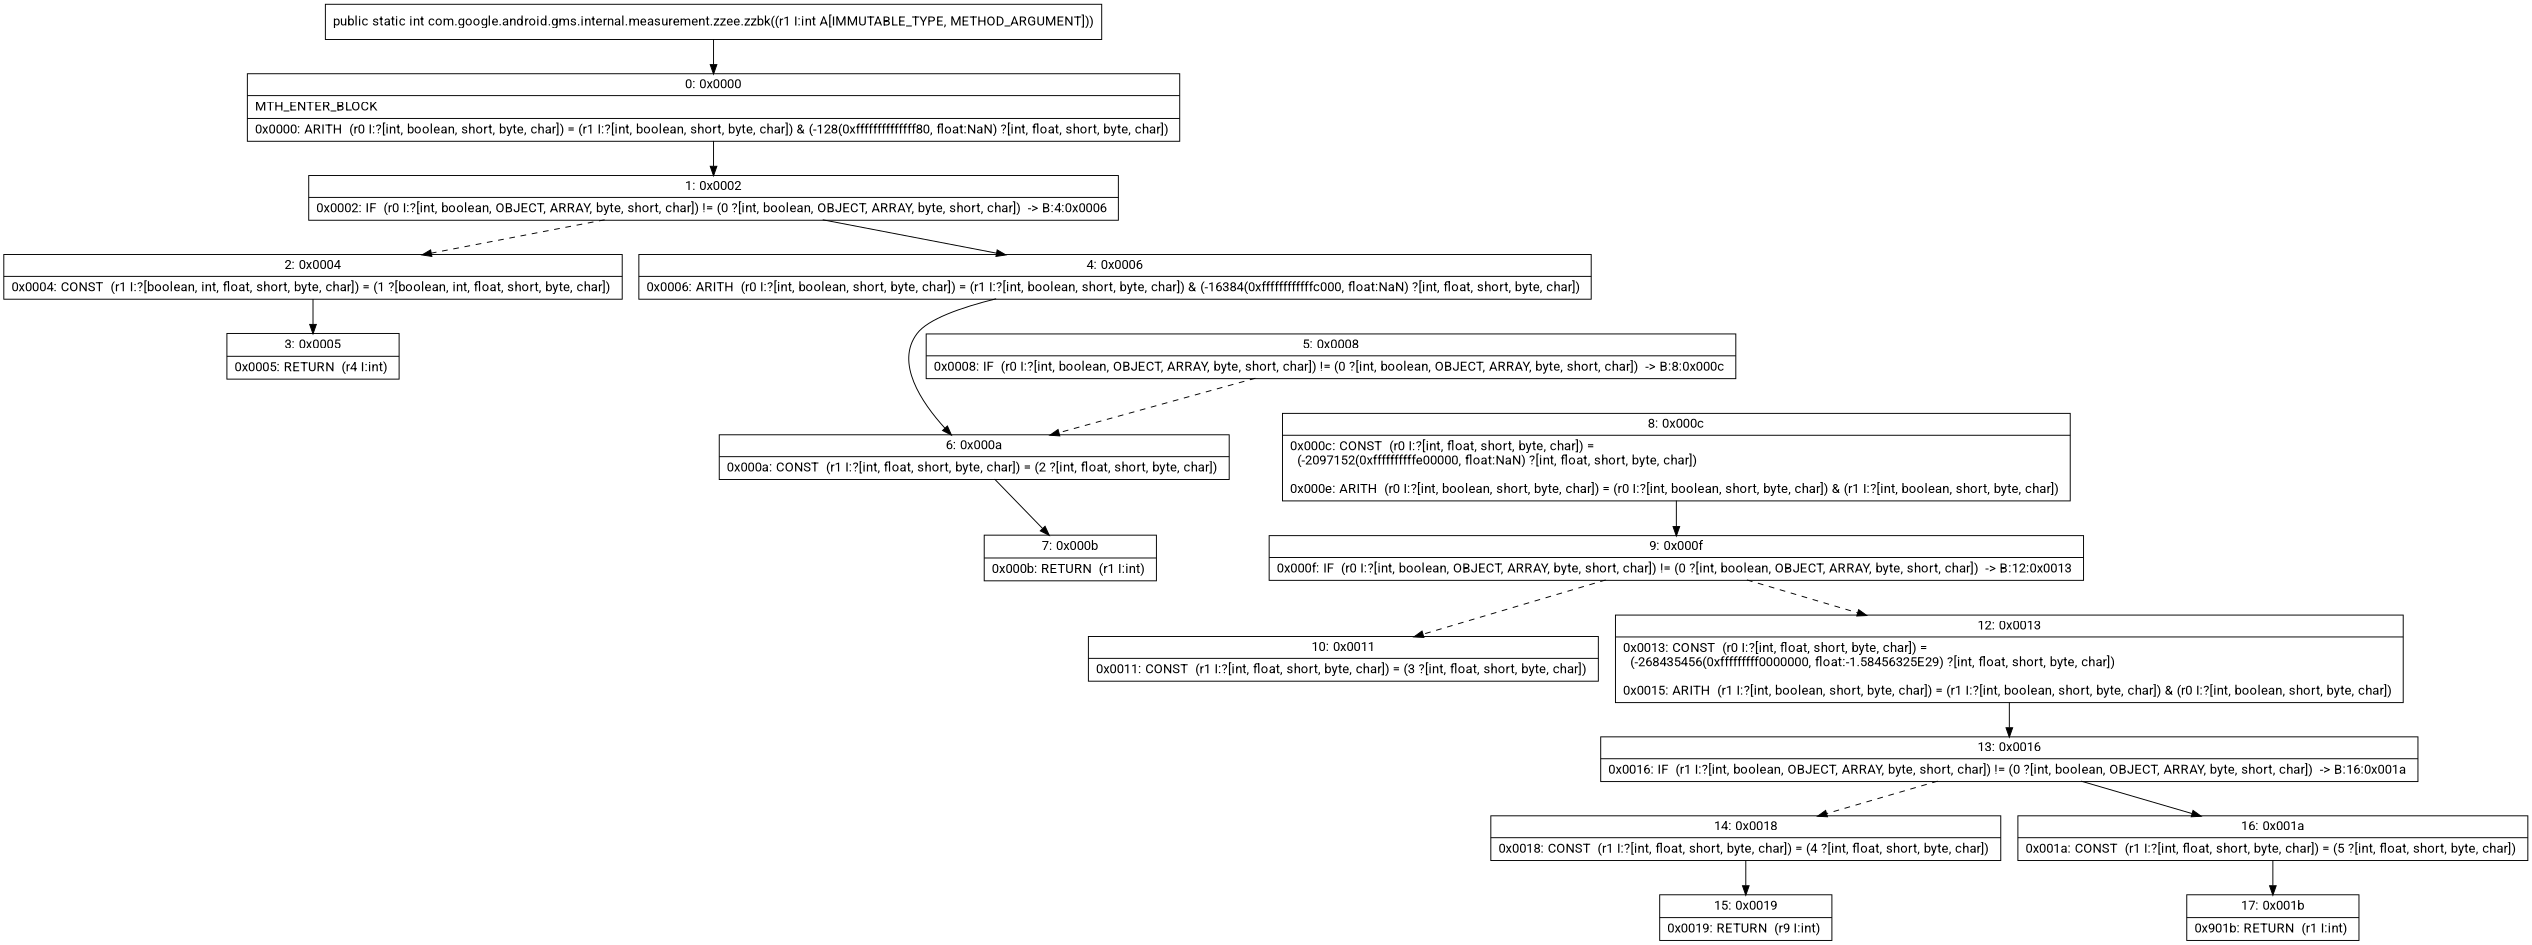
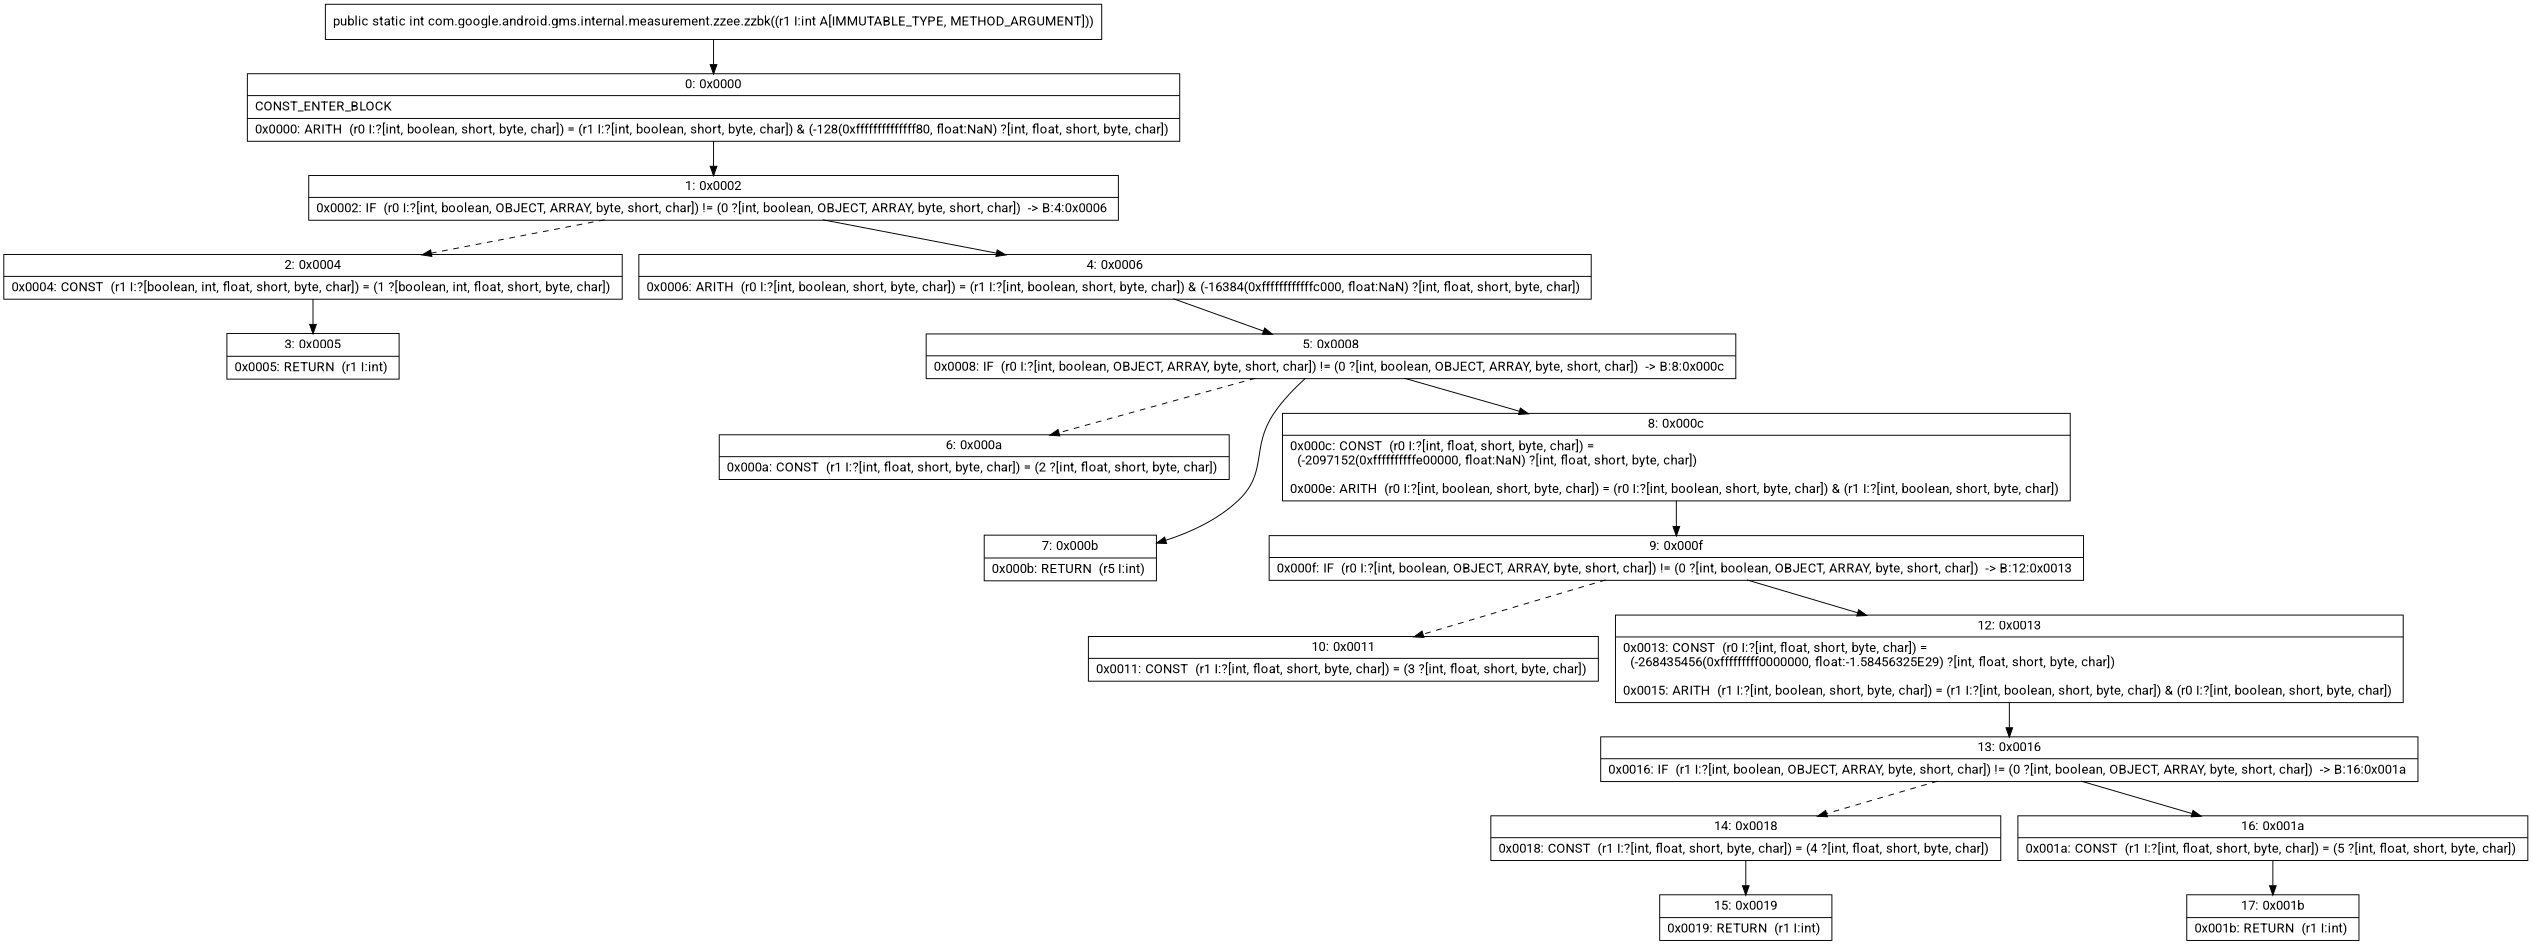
(317, 107) -> (324, 107)
(913, 342) -> (1218, 315)
(313, 367) -> (313, 367)
none -> (1462, 395)
(1019, 504) -> (1254, 476)
(1070, 569) -> (1070, 569)
(1802, 596) -> (1802, 596)
(1746, 929) -> (1746, 929)
(2273, 929) -> (2273, 929)
